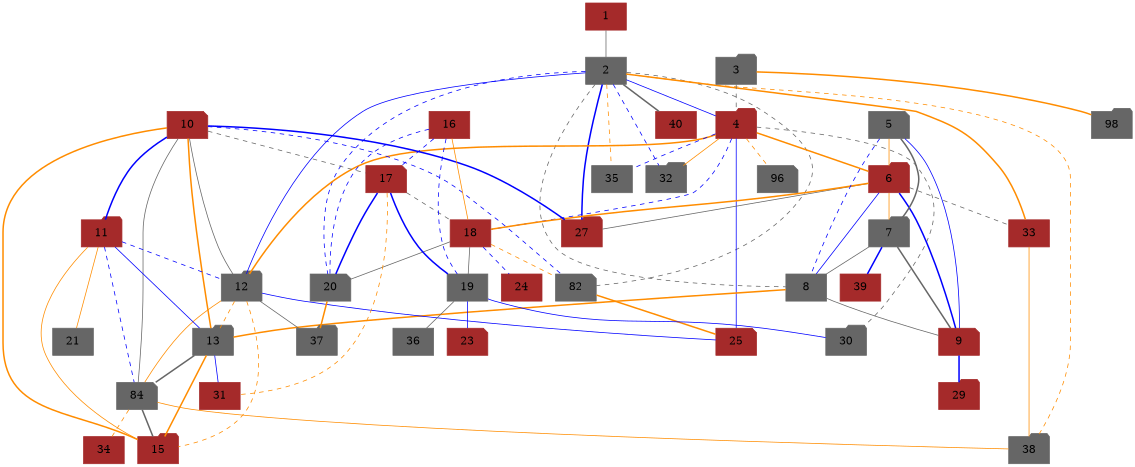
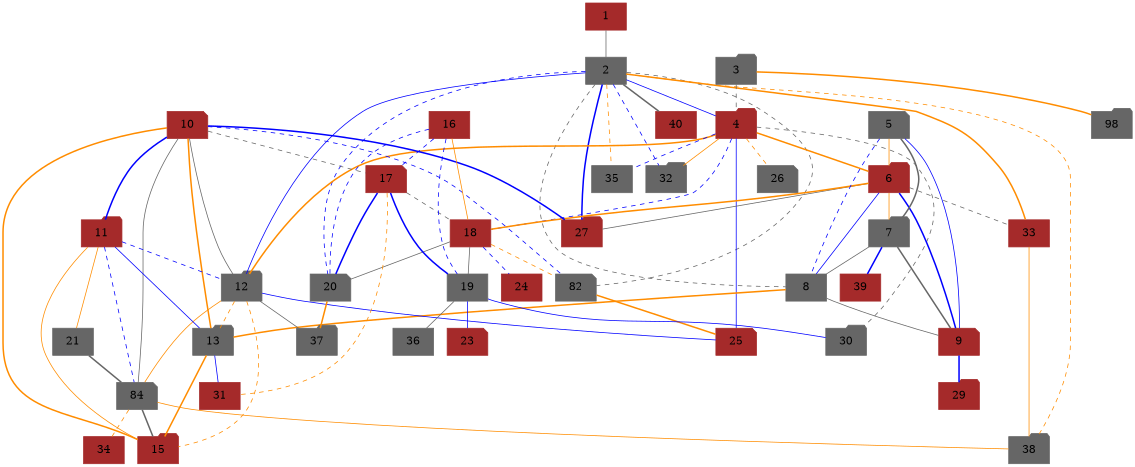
(778, 179) -> (778, 179)
(175, 369) -> (105, 369)
